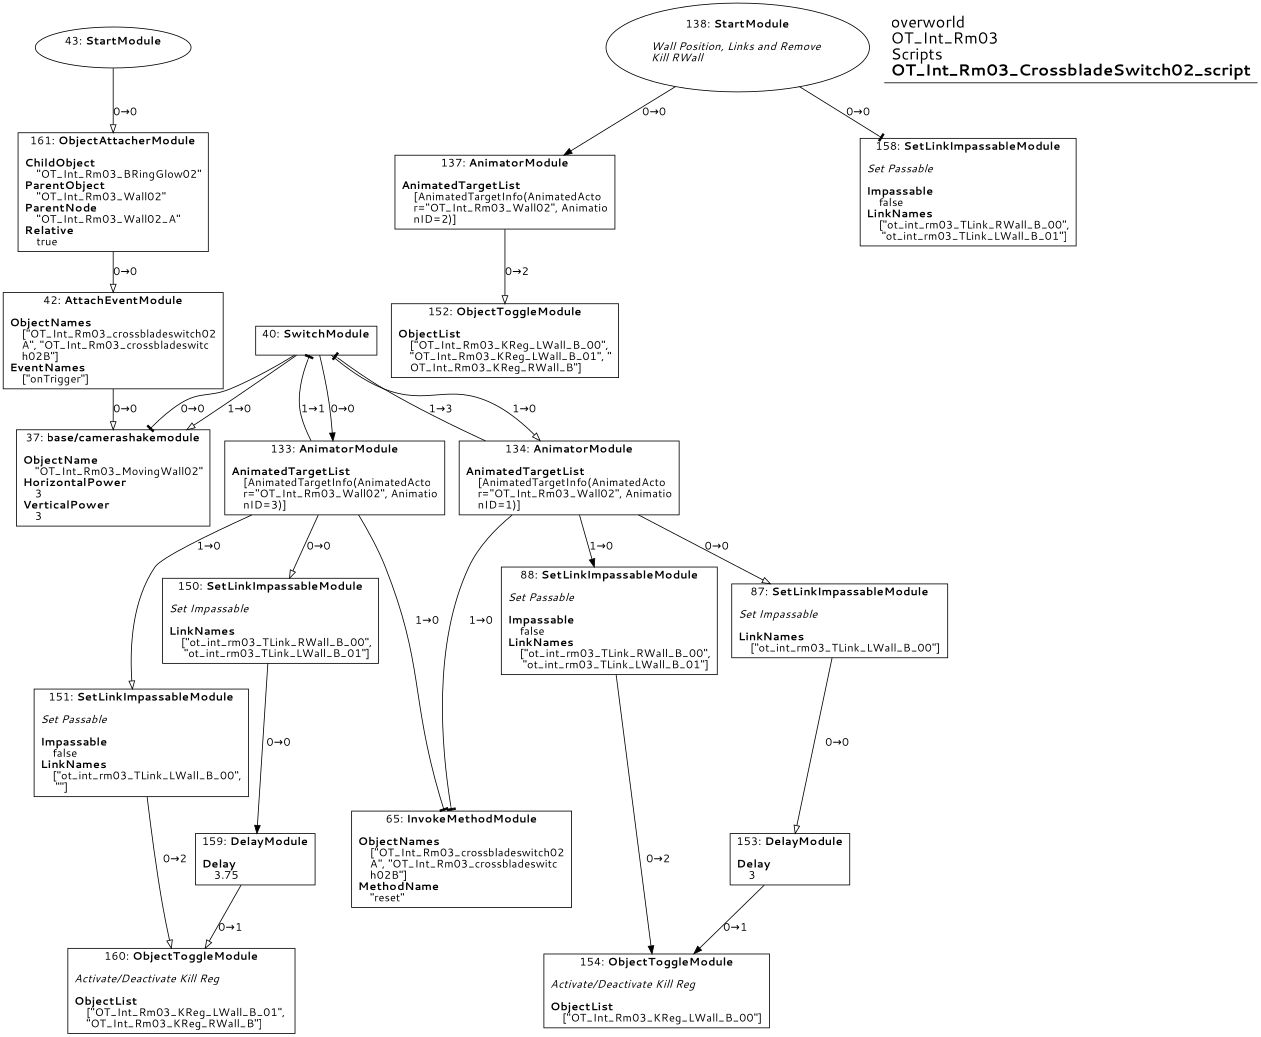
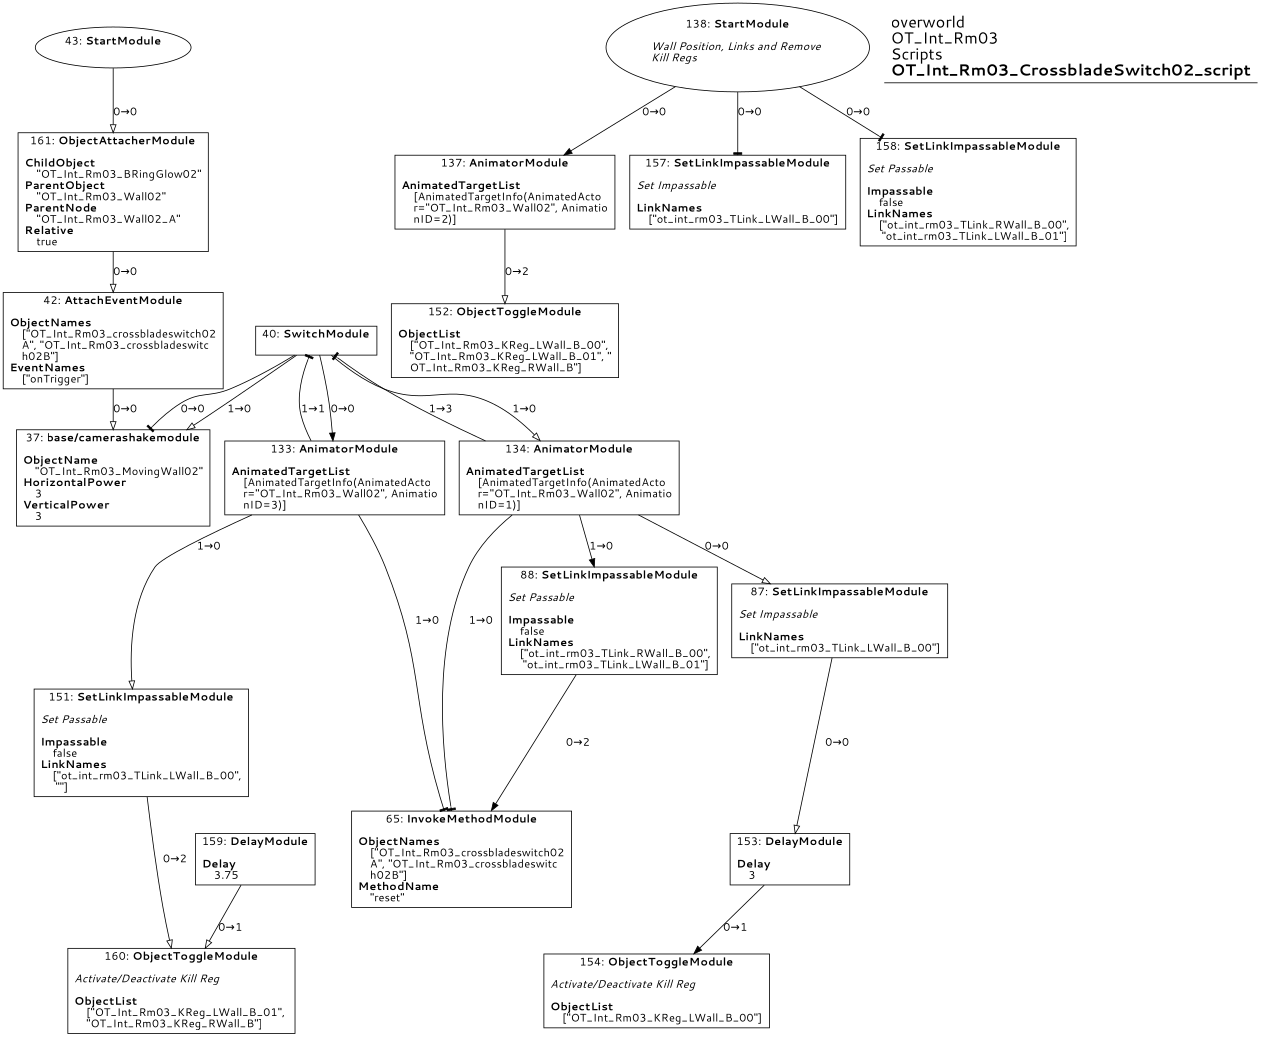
(677, 58) -> (674, 58)
none -> (738, 192)
(271, 621) -> none
(634, 810) -> (536, 739)
